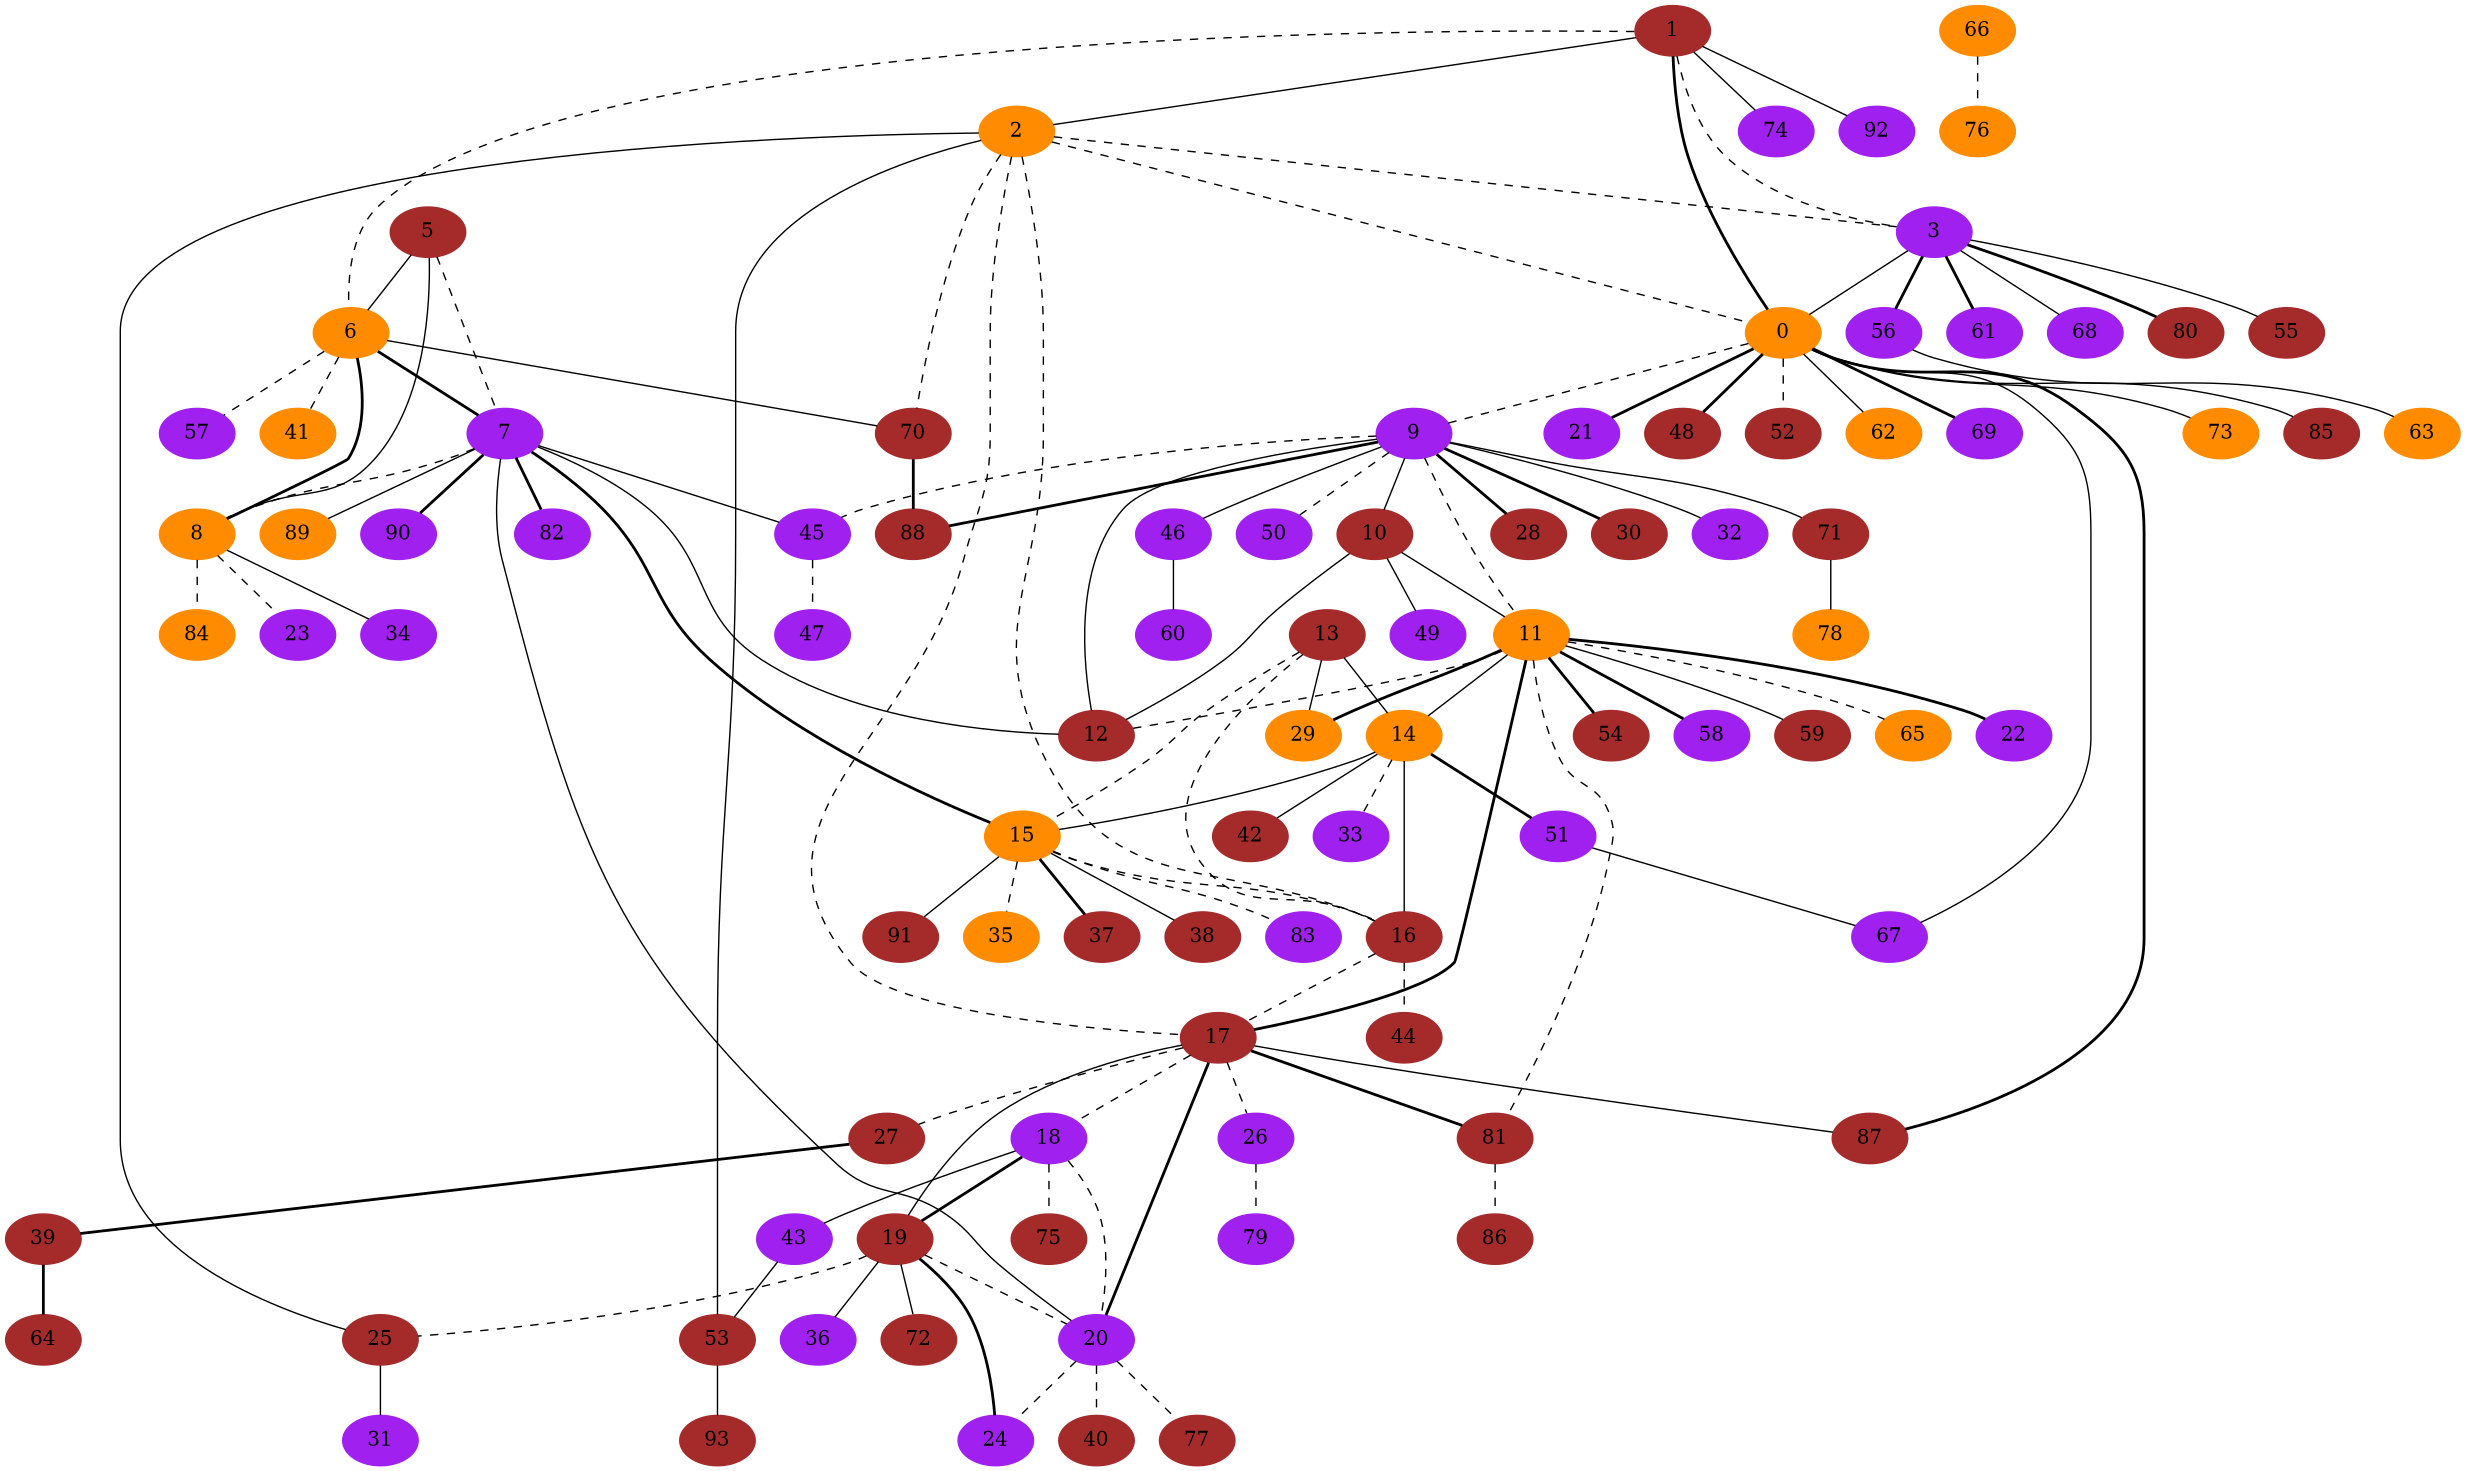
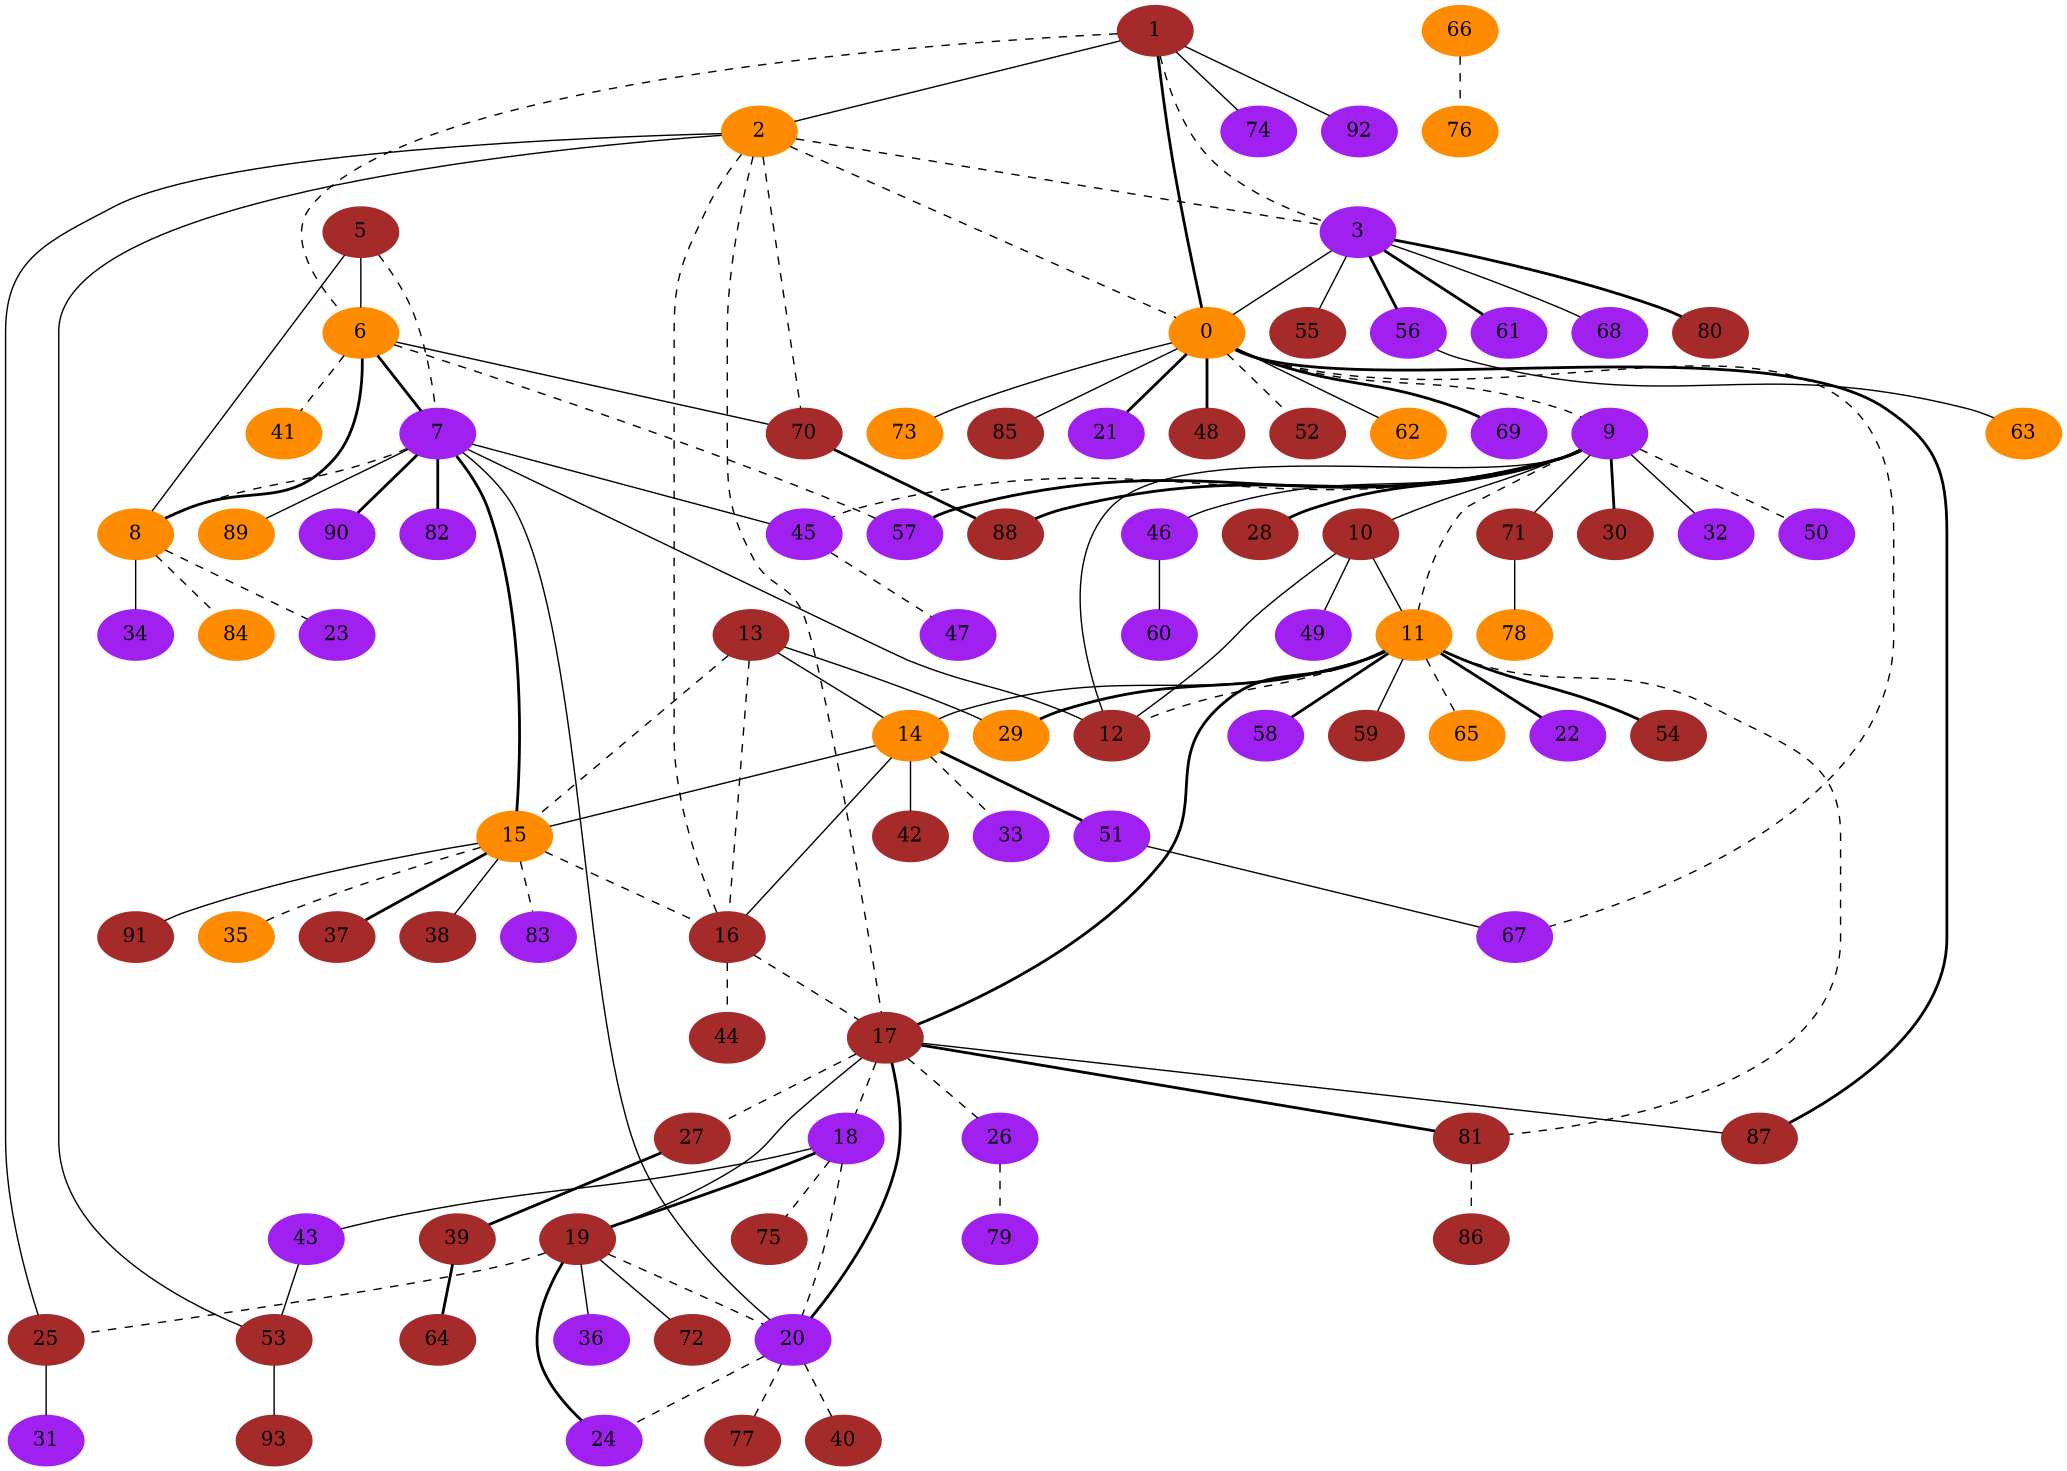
none -> (1257, 484)
(2091, 579) -> (1878, 444)
